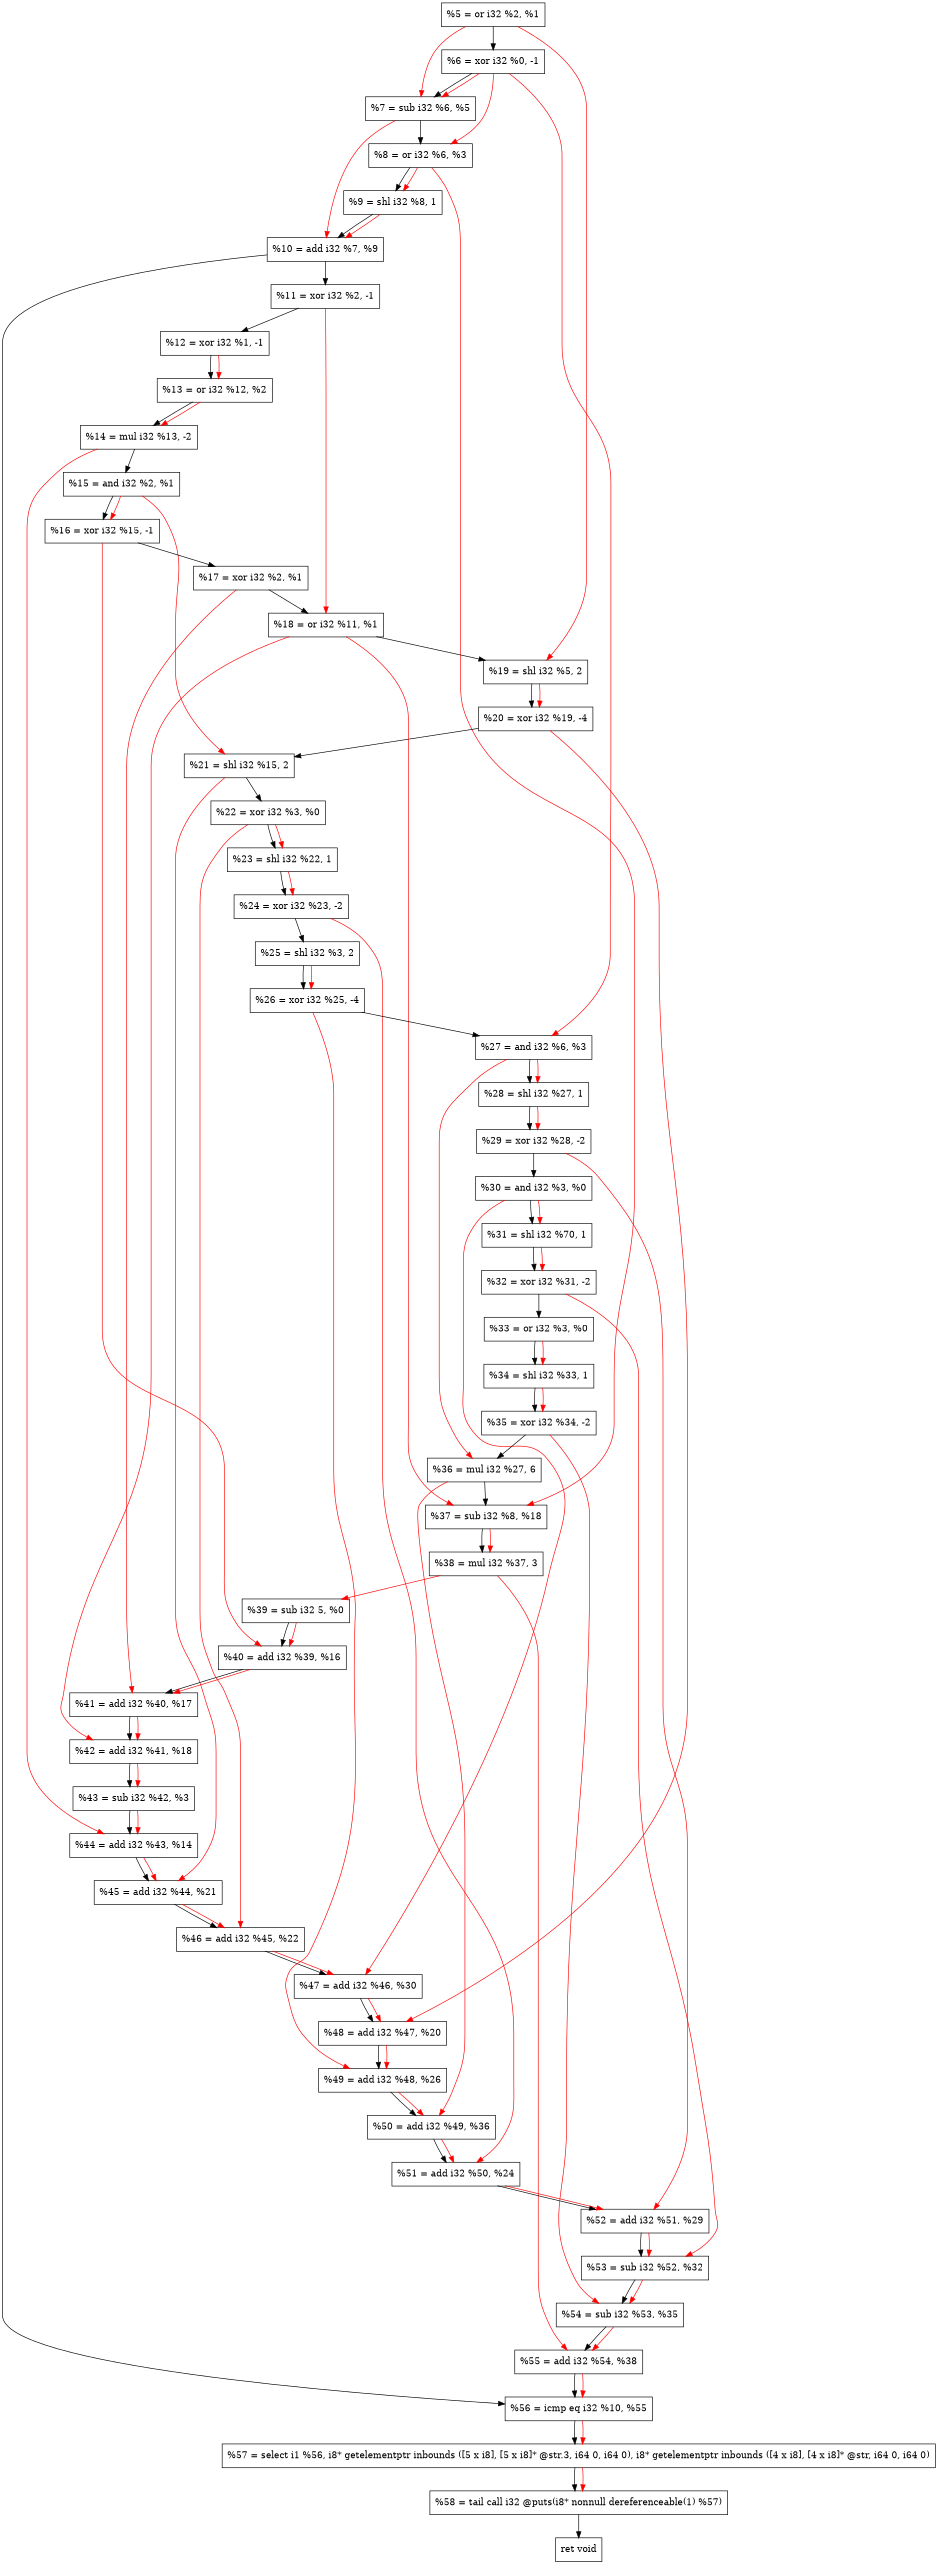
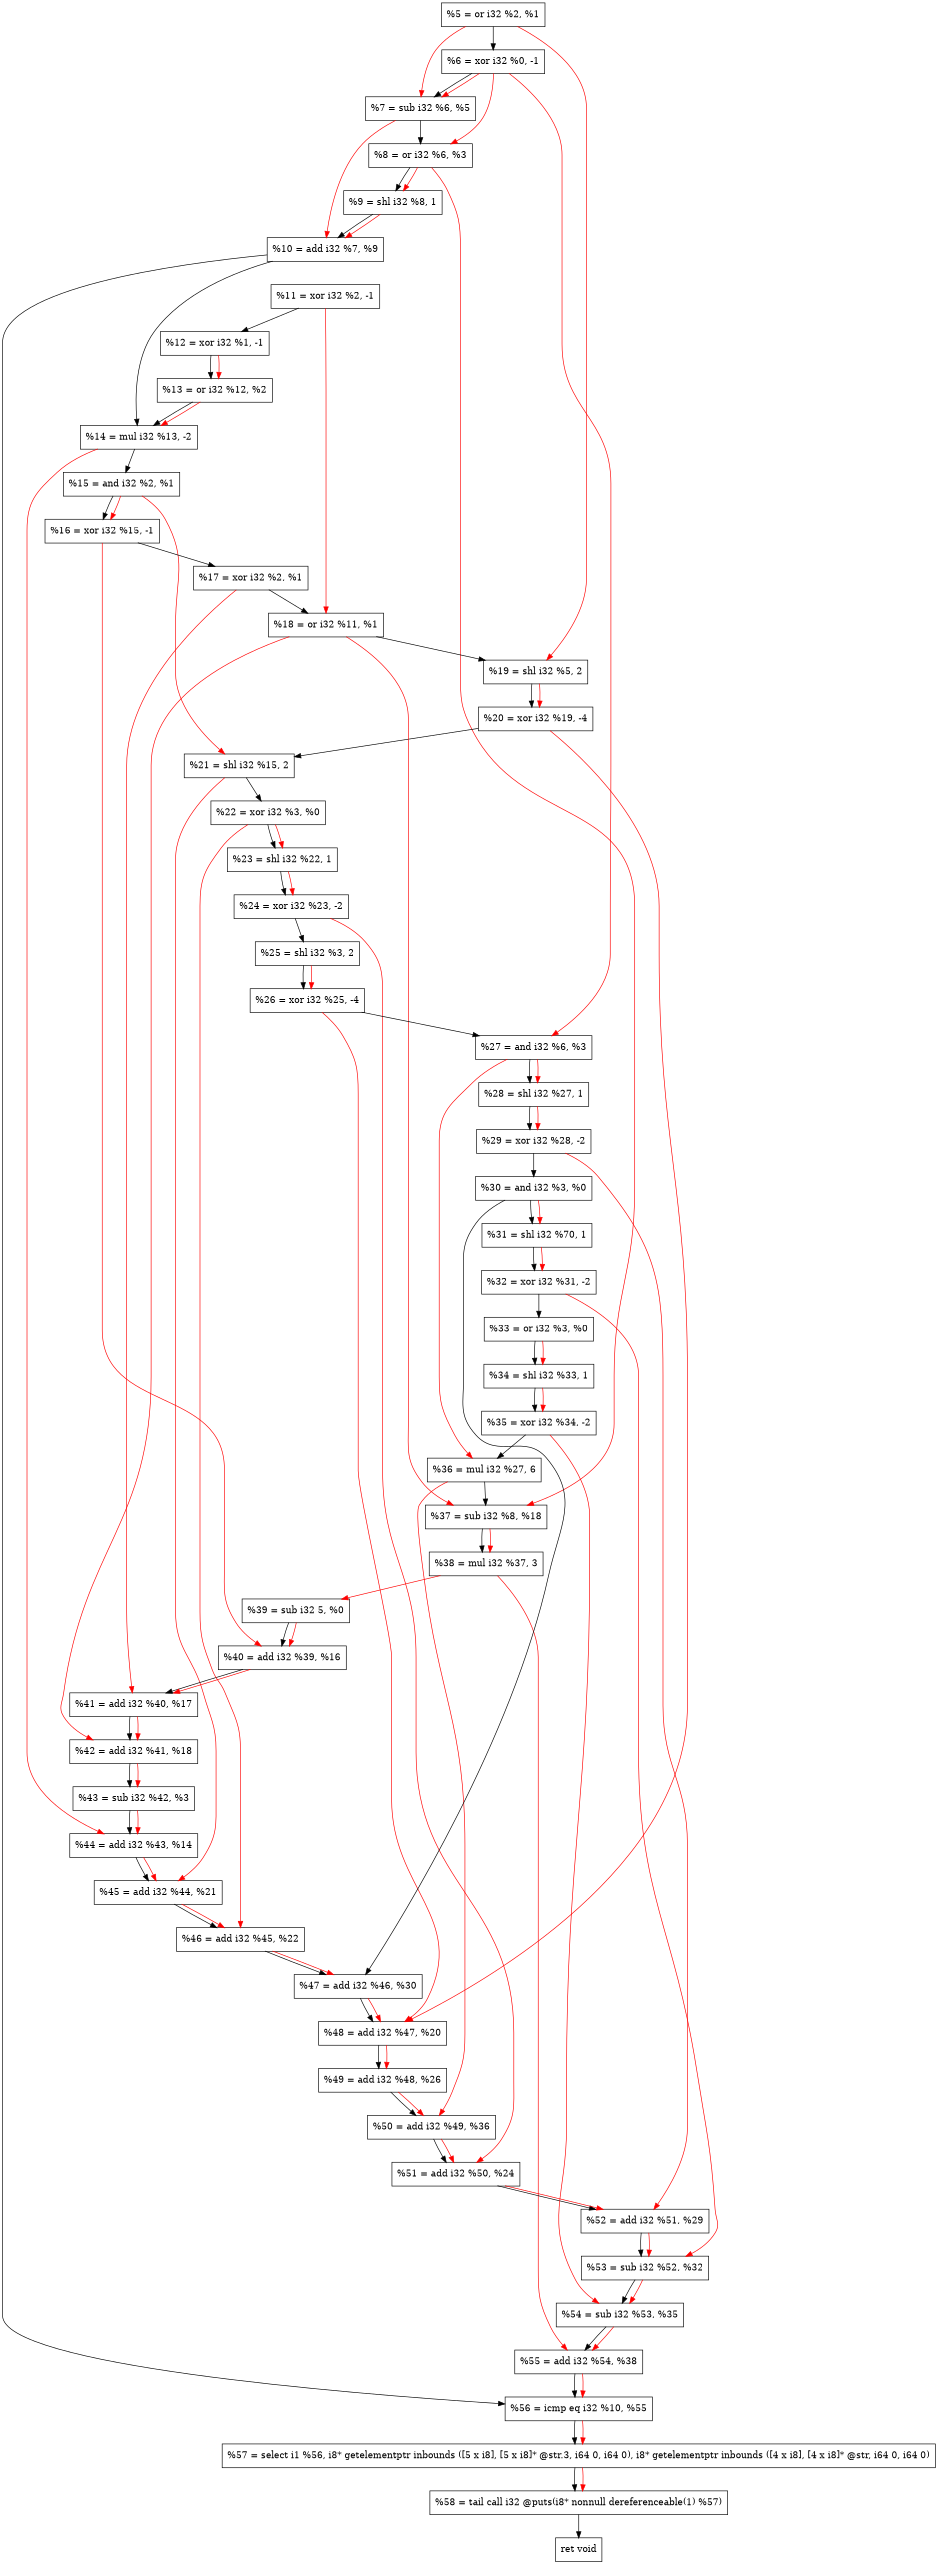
(325, 270) -> (171, 313)
(348, 1558) -> (366, 1519)
(551, 1565) -> (551, 1565)
